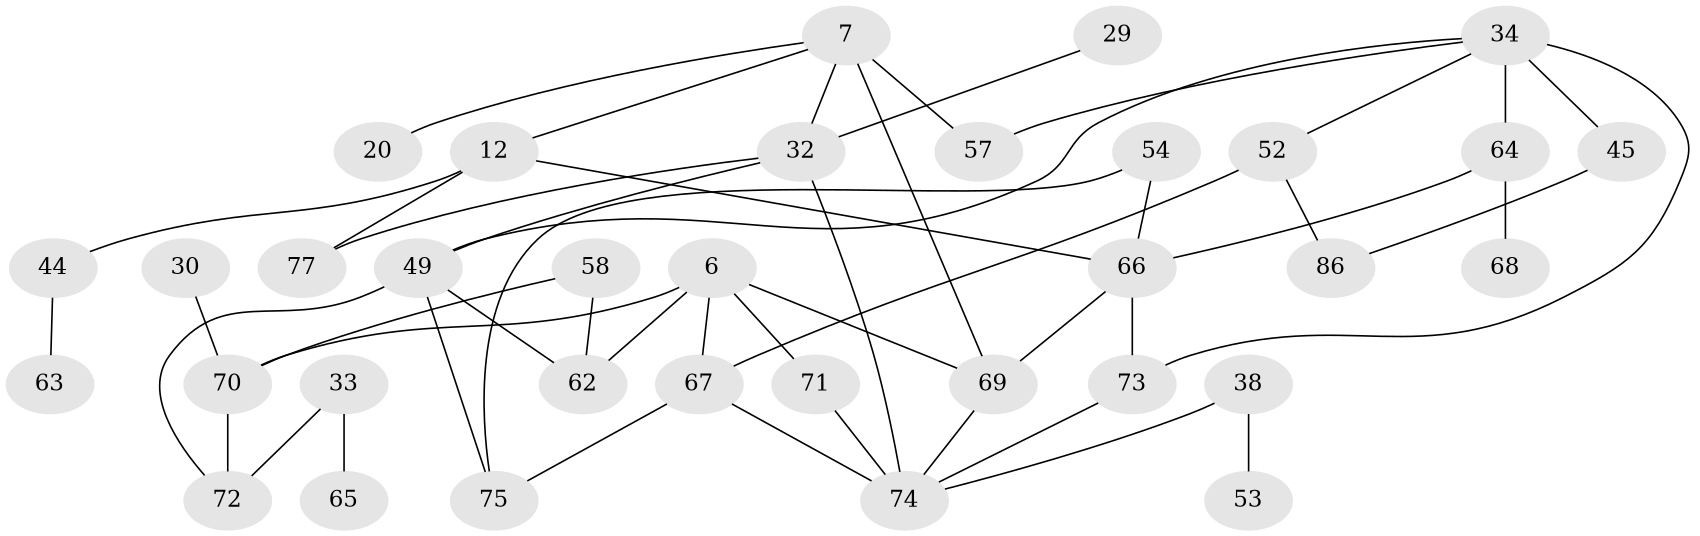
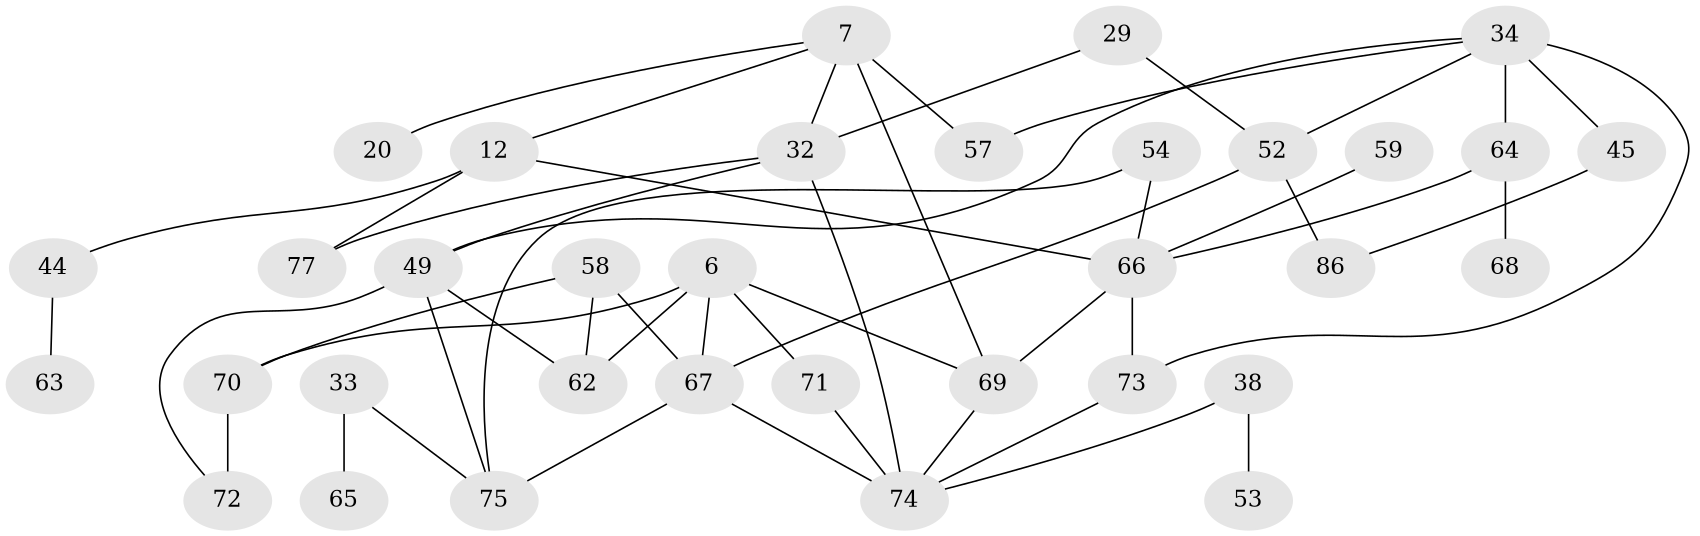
none -> (1198, 96)
none -> (1389, 152)
(186, 268) -> none
none -> (640, 318)
(286, 442) -> (419, 443)
